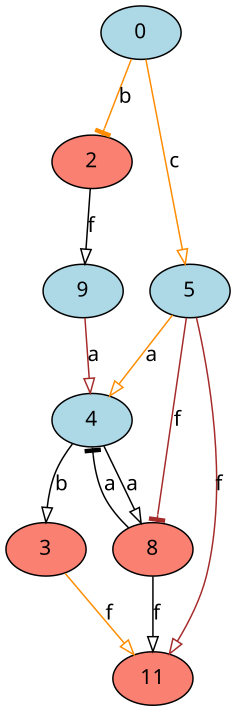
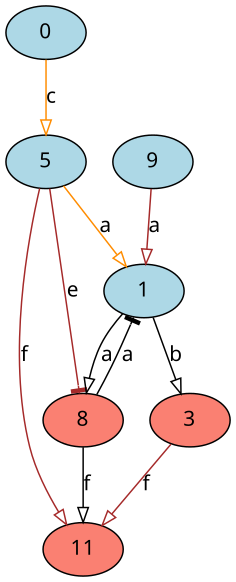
(92, 162) -> none
(92, 420) -> (144, 291)
(177, 420) -> (73, 291)
(95, 608) -> (141, 479)
